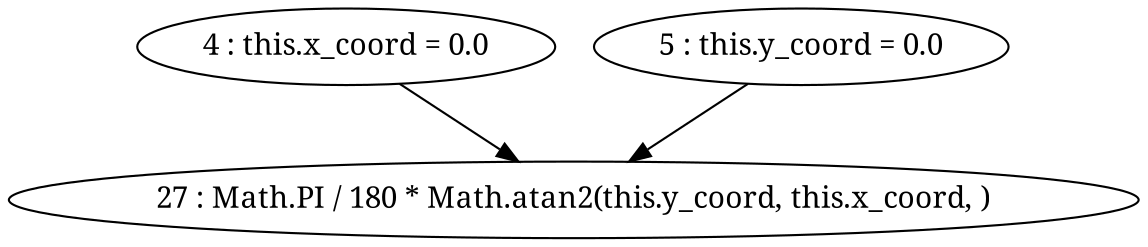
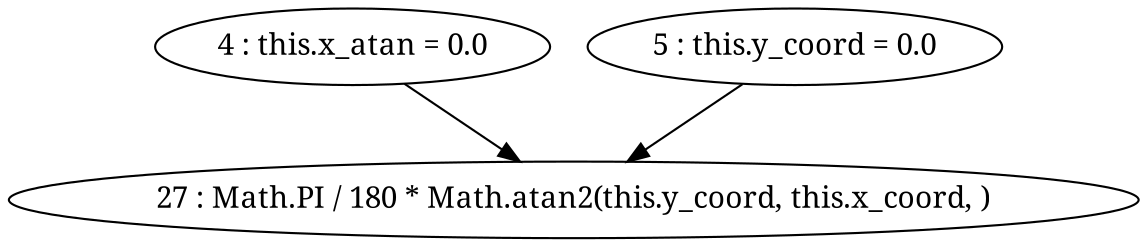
(346, 47) -> (353, 47)
